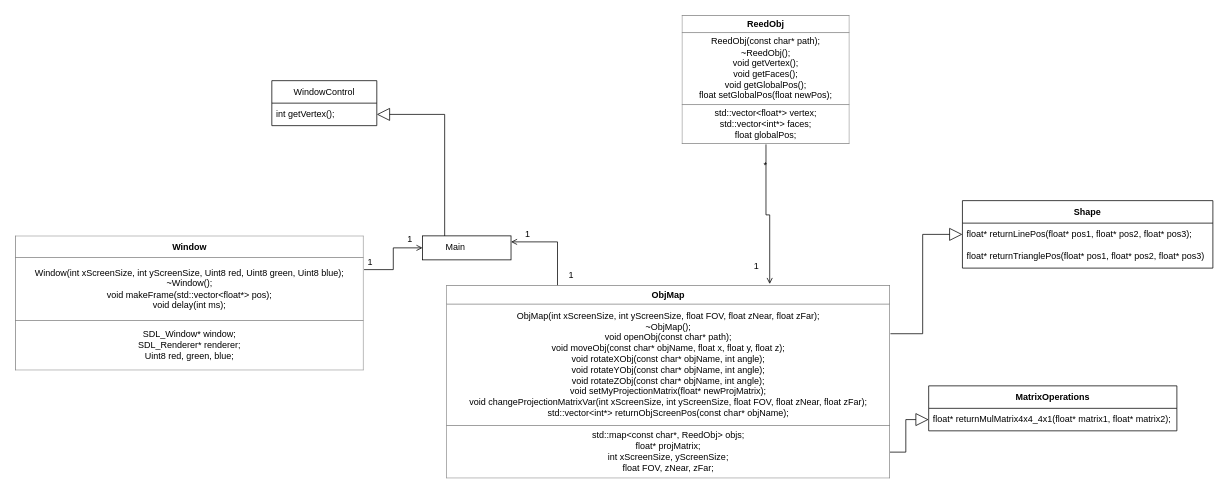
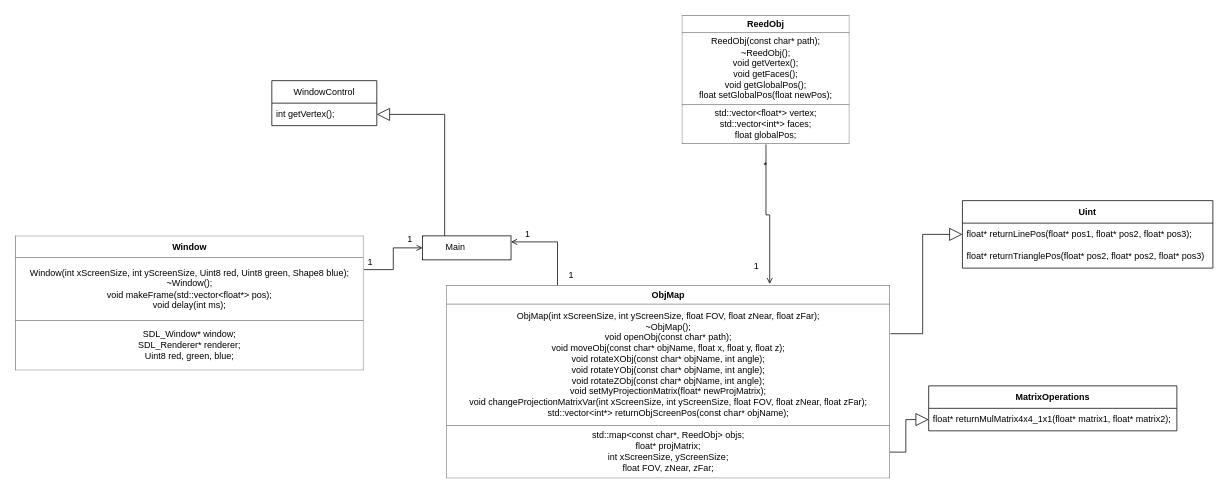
(1088, 212) -> (1088, 212)
(1089, 257) -> (1089, 257)
(183, 279) -> (186, 279)
(1054, 420) -> (1054, 420)
